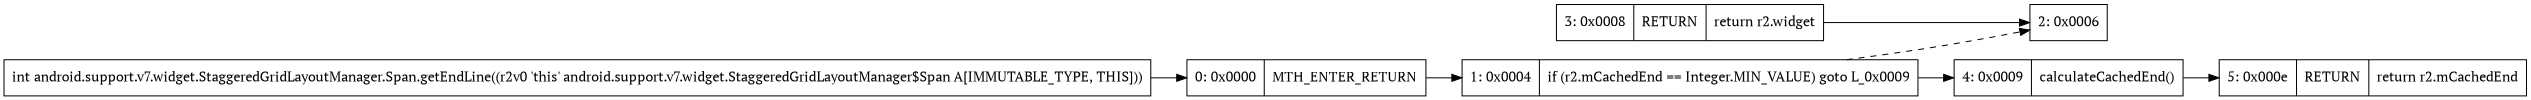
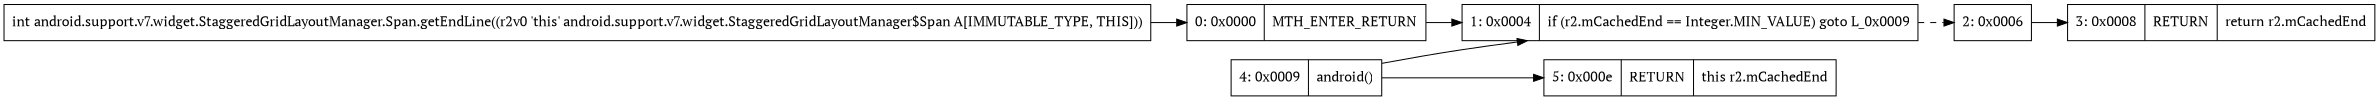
(1765, 22) -> (2296, 22)
(1922, 23) -> (2044, 23)
(2107, 77) -> (1345, 77)
(2448, 77) -> (1765, 77)
(1931, 78) -> (1450, 52)
